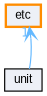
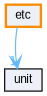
(31, 54) -> (16, 42)
